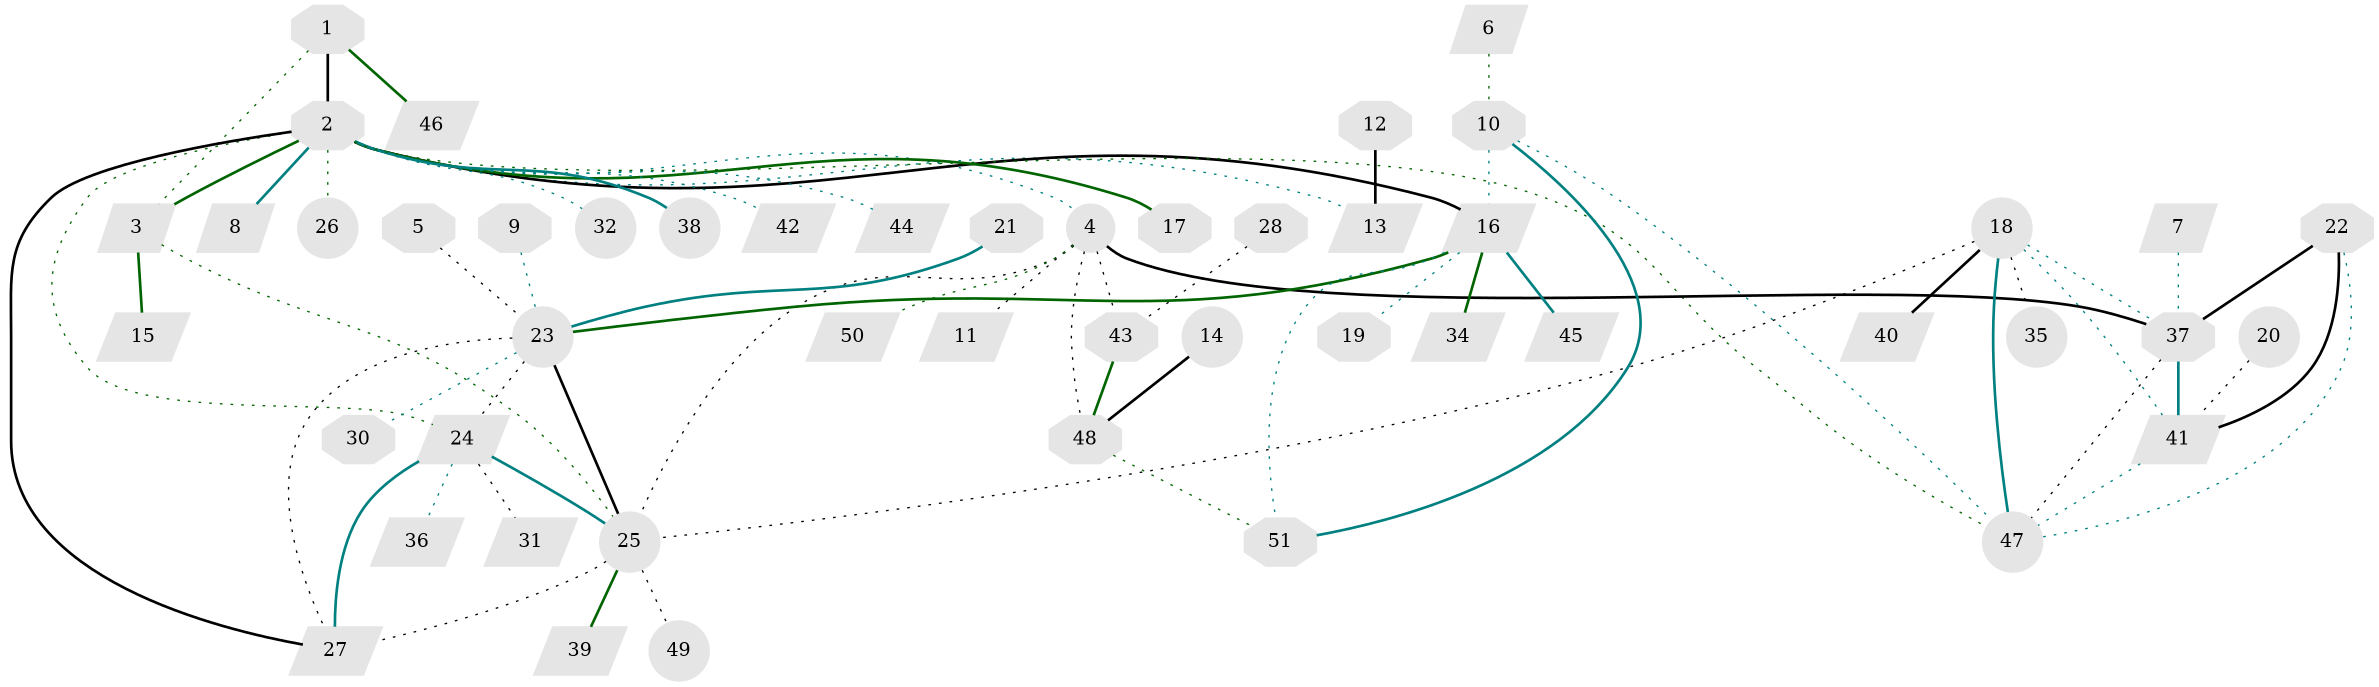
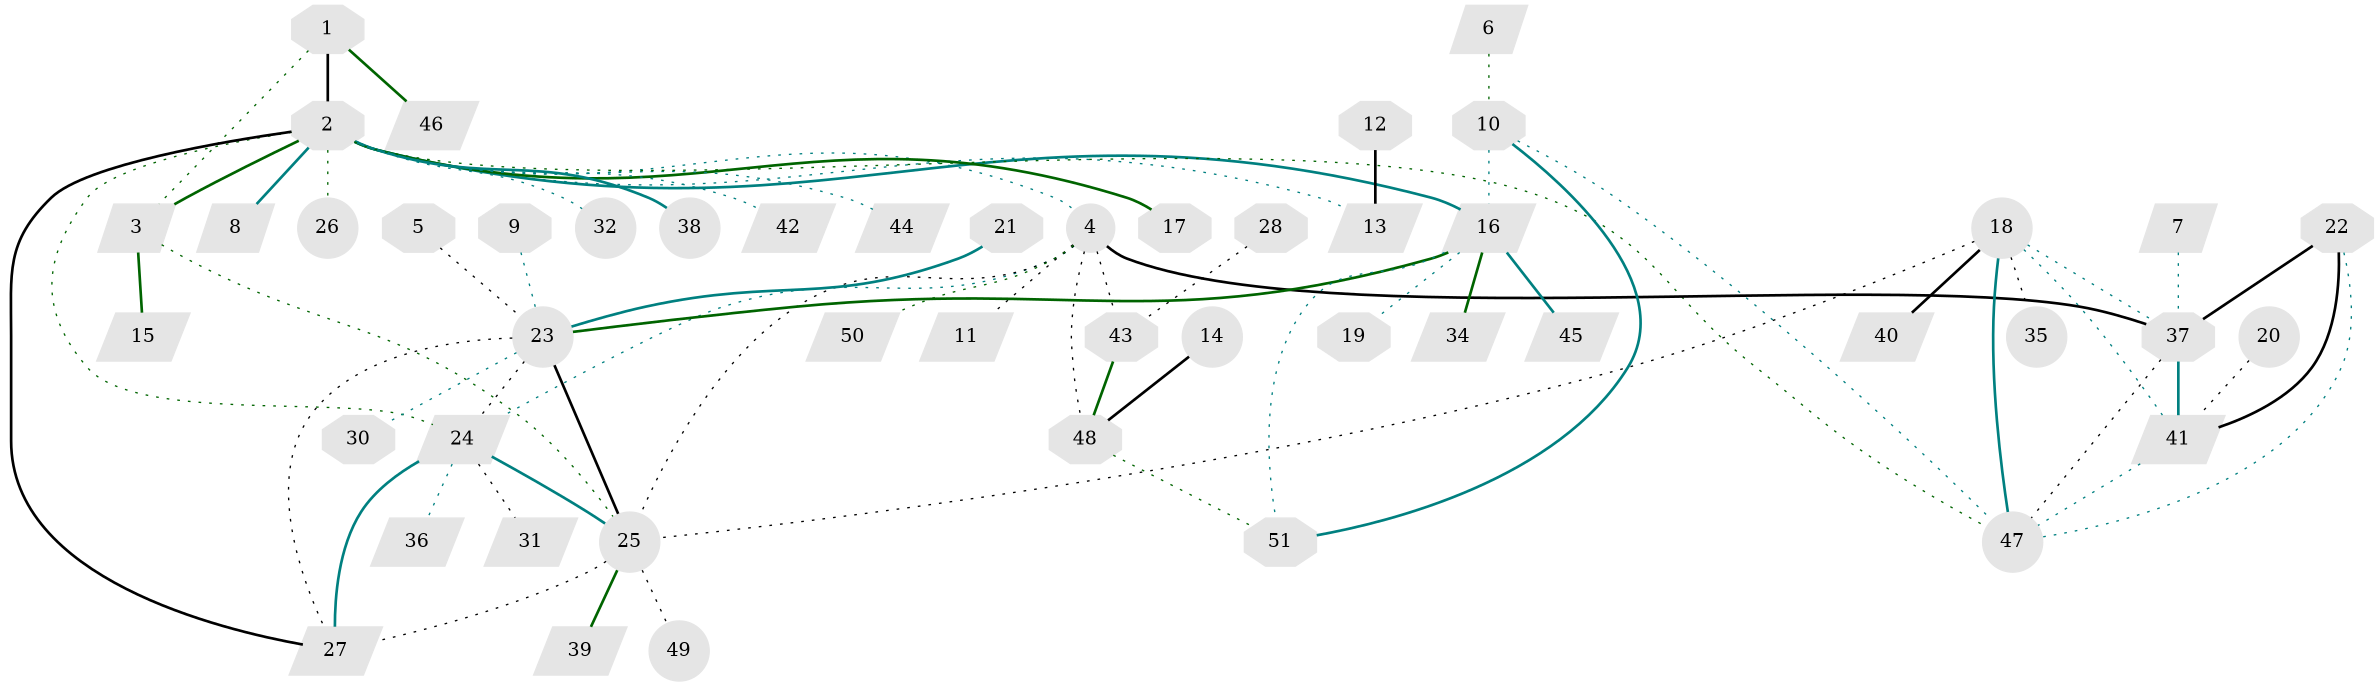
(908, 171) -> (908, 171)
none -> (735, 304)
